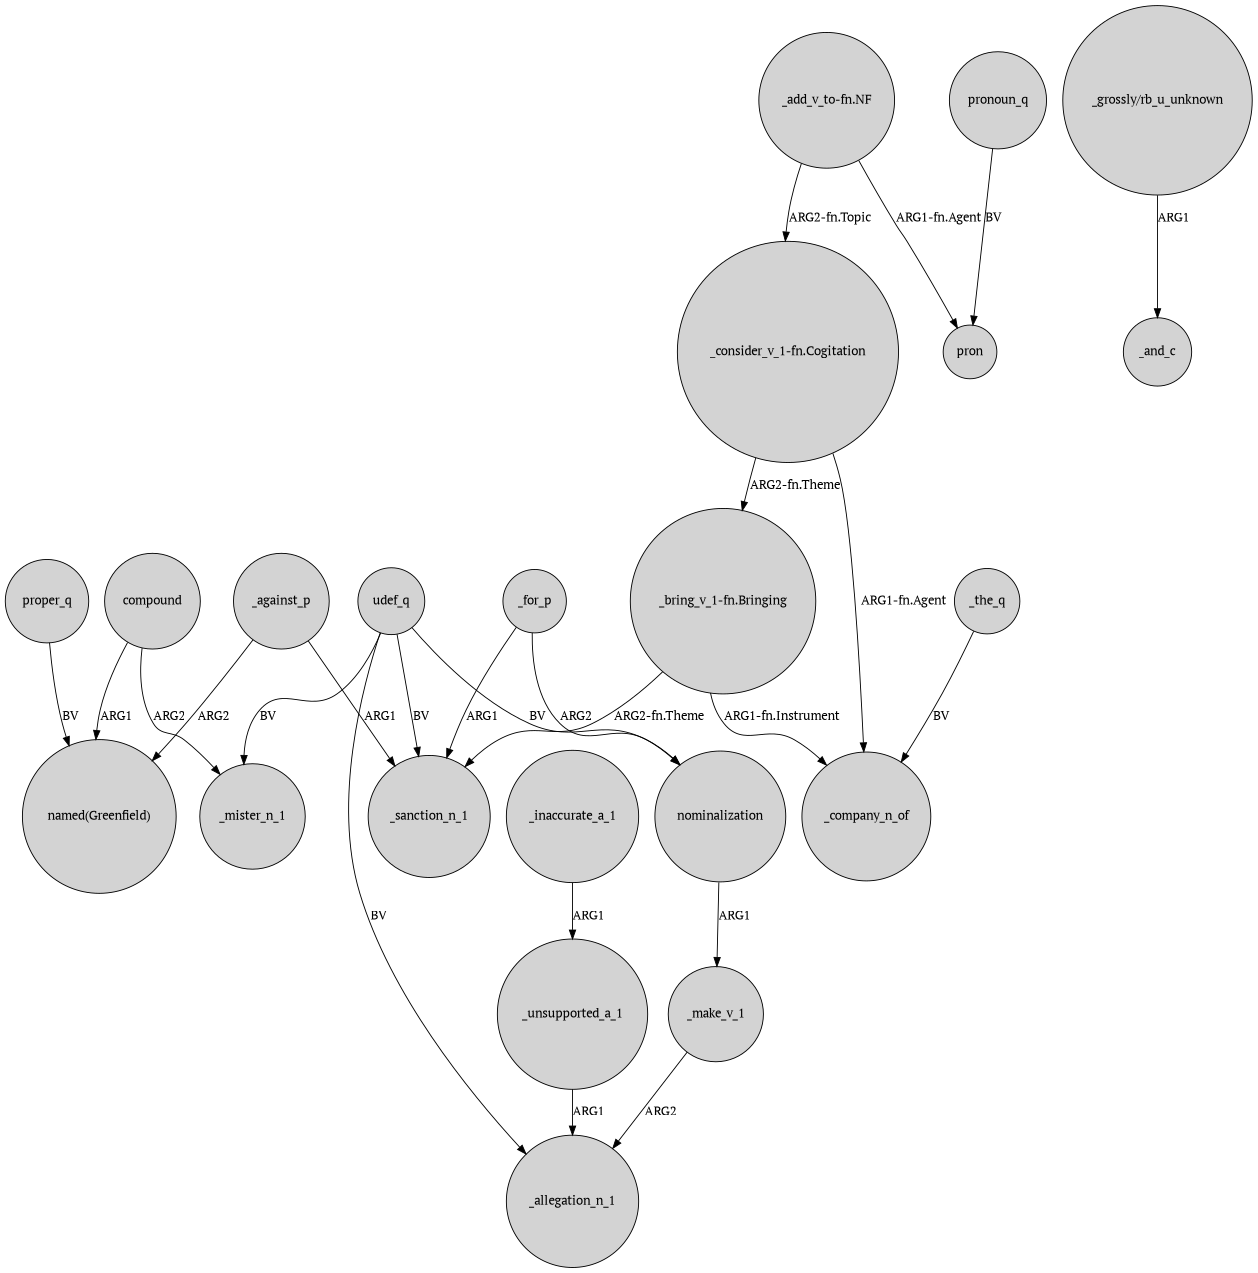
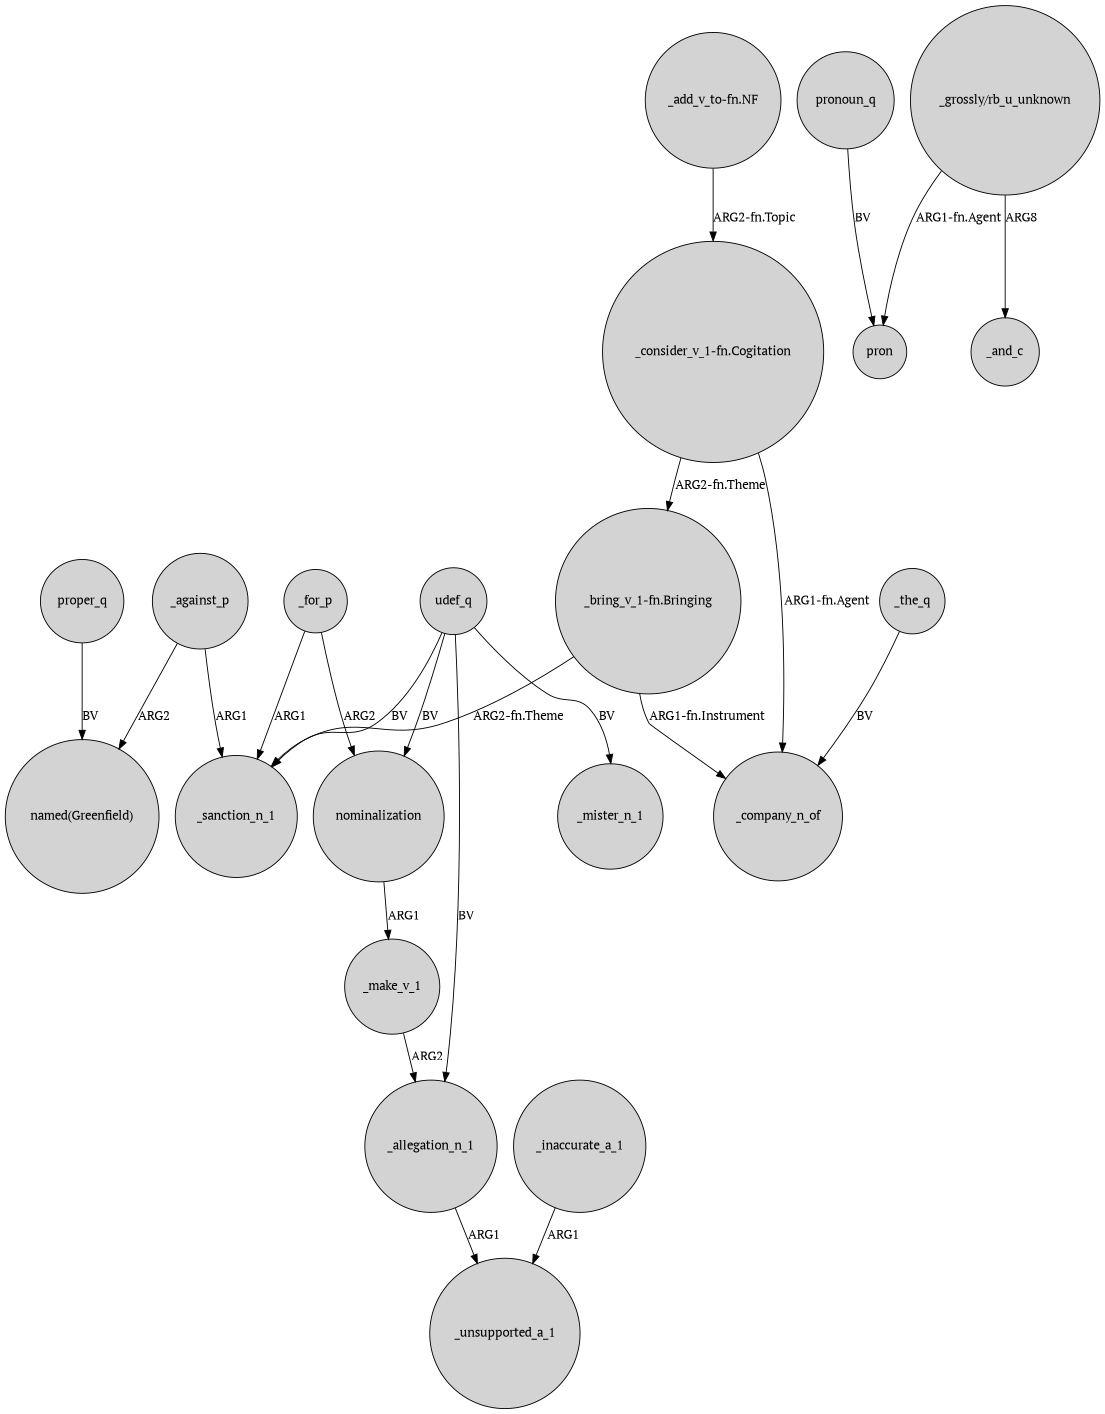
(1174, 218) -> (1021, 218)
(906, 240) -> (904, 240)
(152, 601) -> none
(573, 1108) -> (465, 1232)
